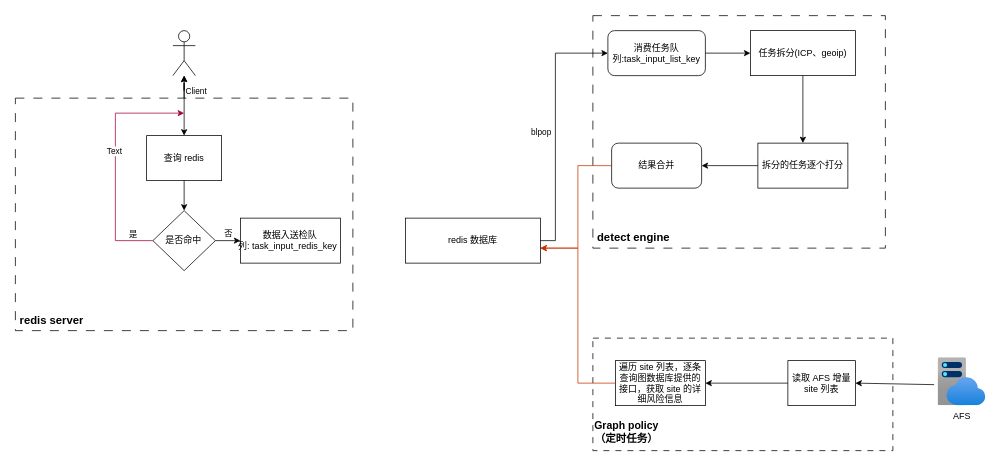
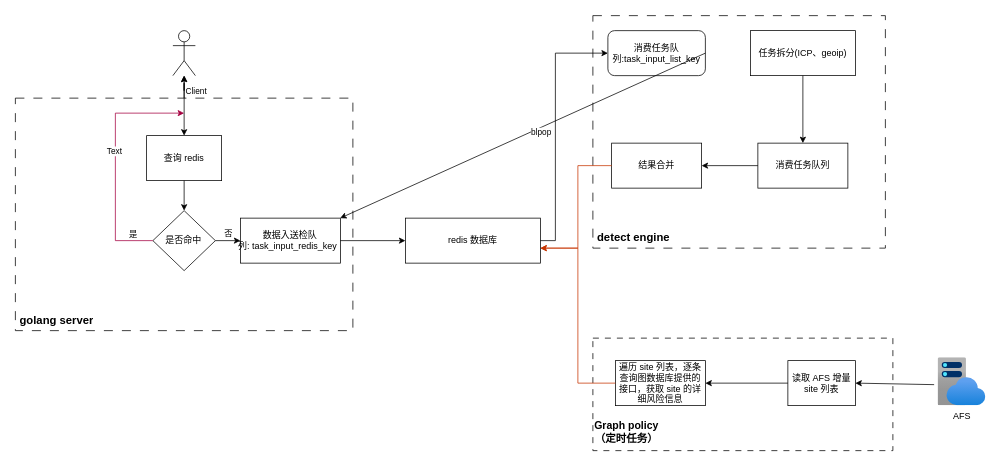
(744, 53) -> (438, 174)
(657, 165) -> (657, 165)
(803, 165) -> (803, 165)
none -> (370, 240)
(48, 319) -> (50, 319)
